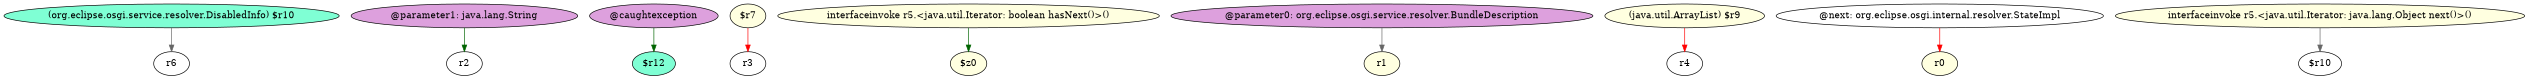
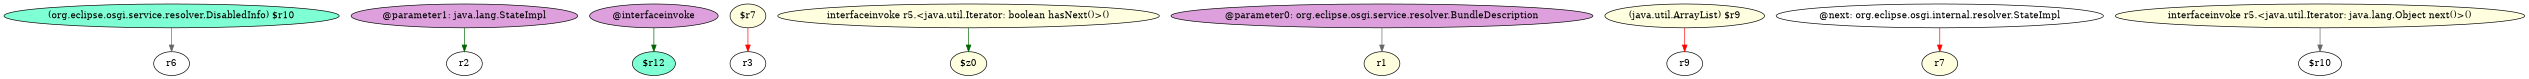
(464, 16) -> (464, 16)
(654, 16) -> (654, 16)
(1685, 64) -> (1685, 64)
(1940, 64) -> (1940, 64)
